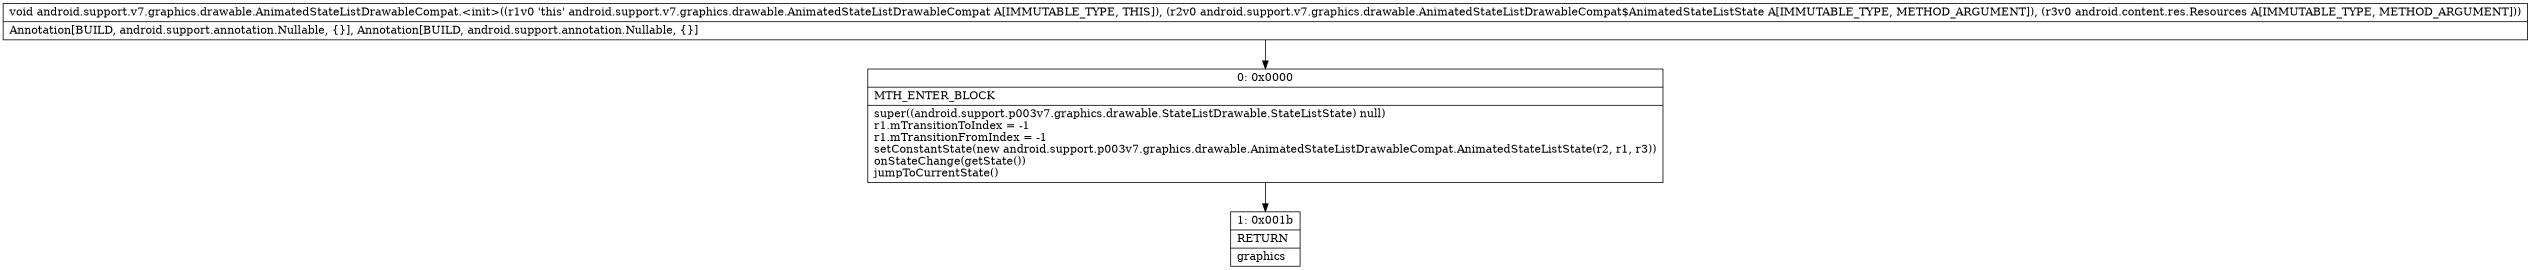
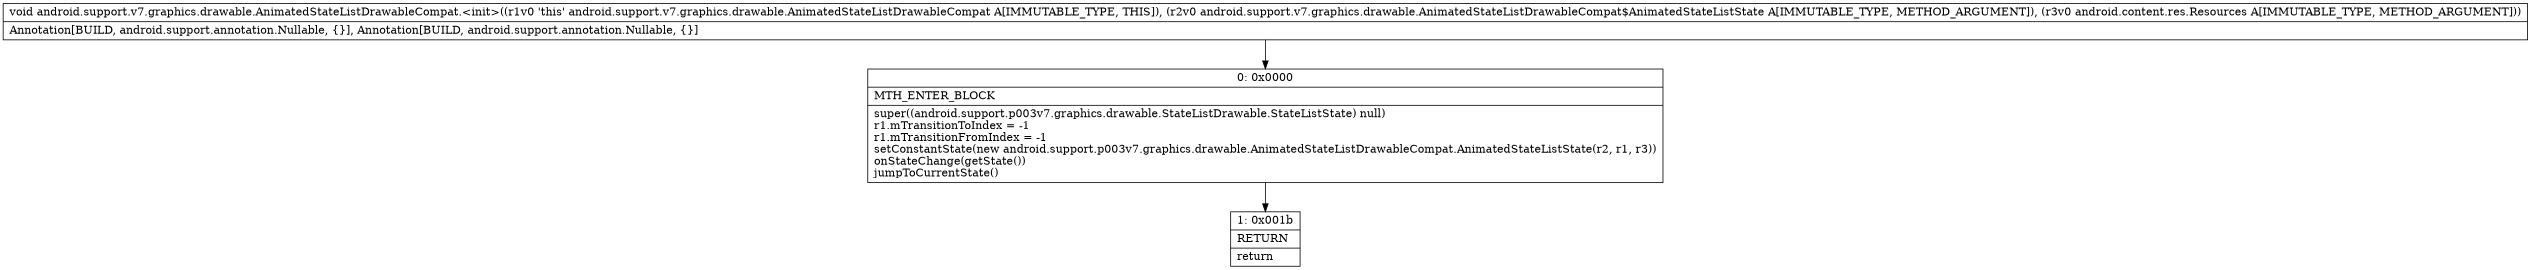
(1261, 257) -> (1255, 257)
